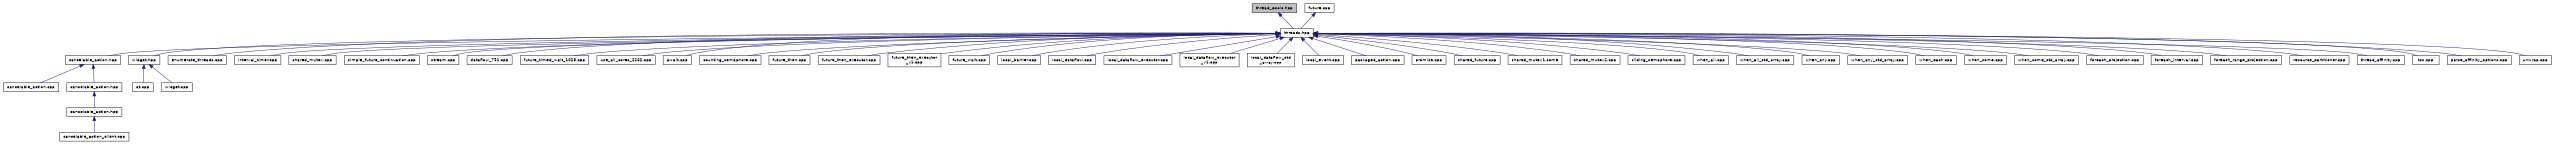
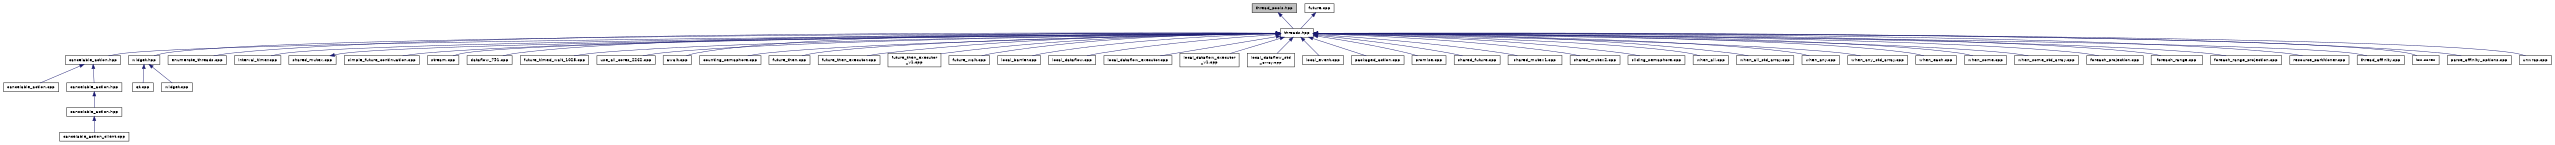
(799, 39) -> (807, 39)
(1535, 60) -> (1535, 60)
(2177, 60) -> (2177, 60)
(2426, 60) -> (2426, 60)
